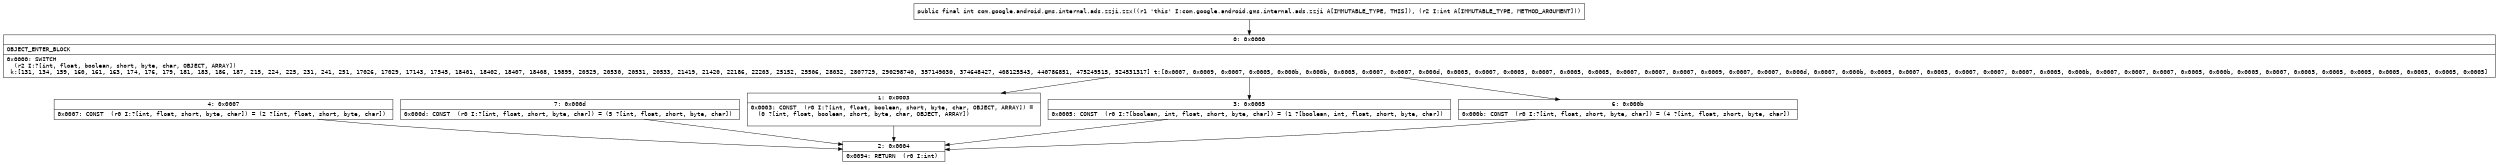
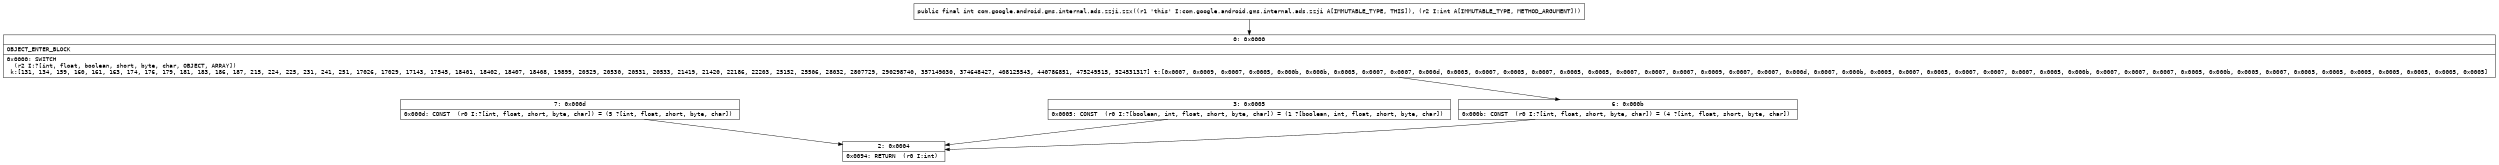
(1249, 86) -> none
(224, 110) -> none
(894, 110) -> none
